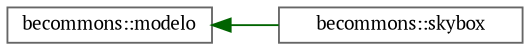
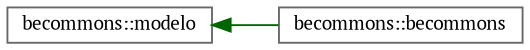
(401, 25) -> (401, 25)
